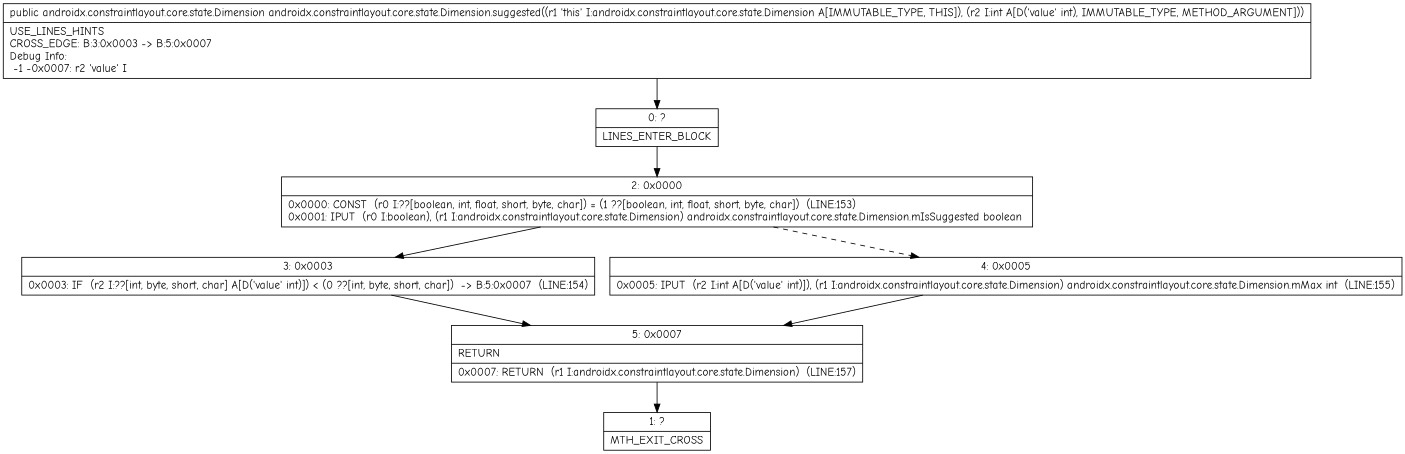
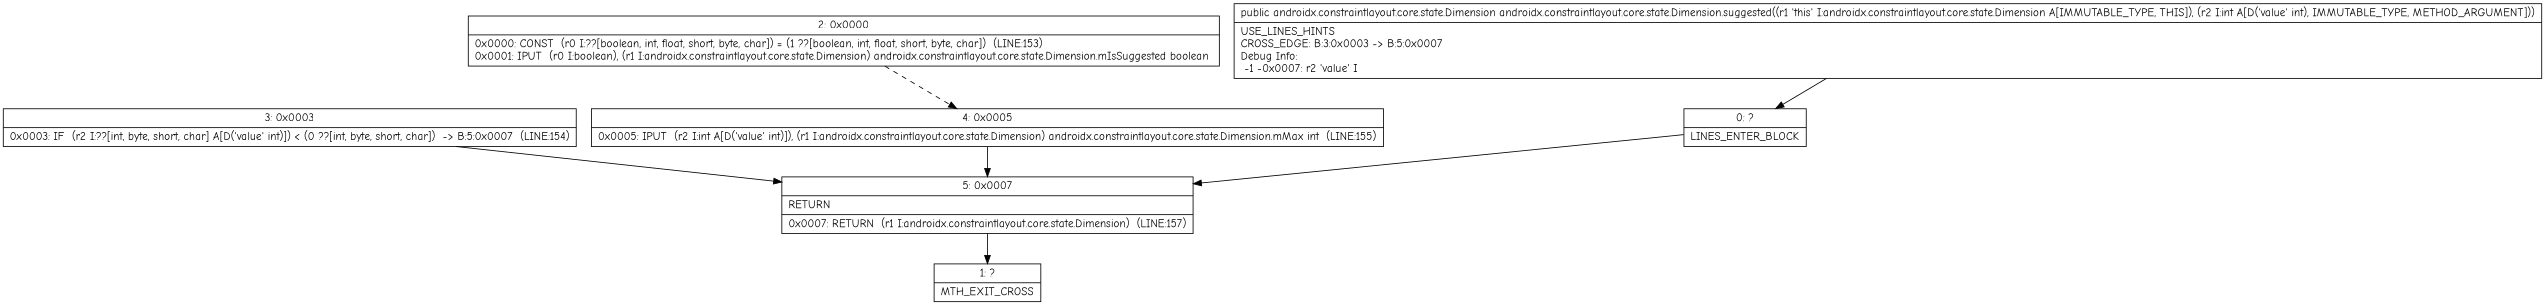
(657, 158) -> (1443, 159)
(472, 241) -> none
